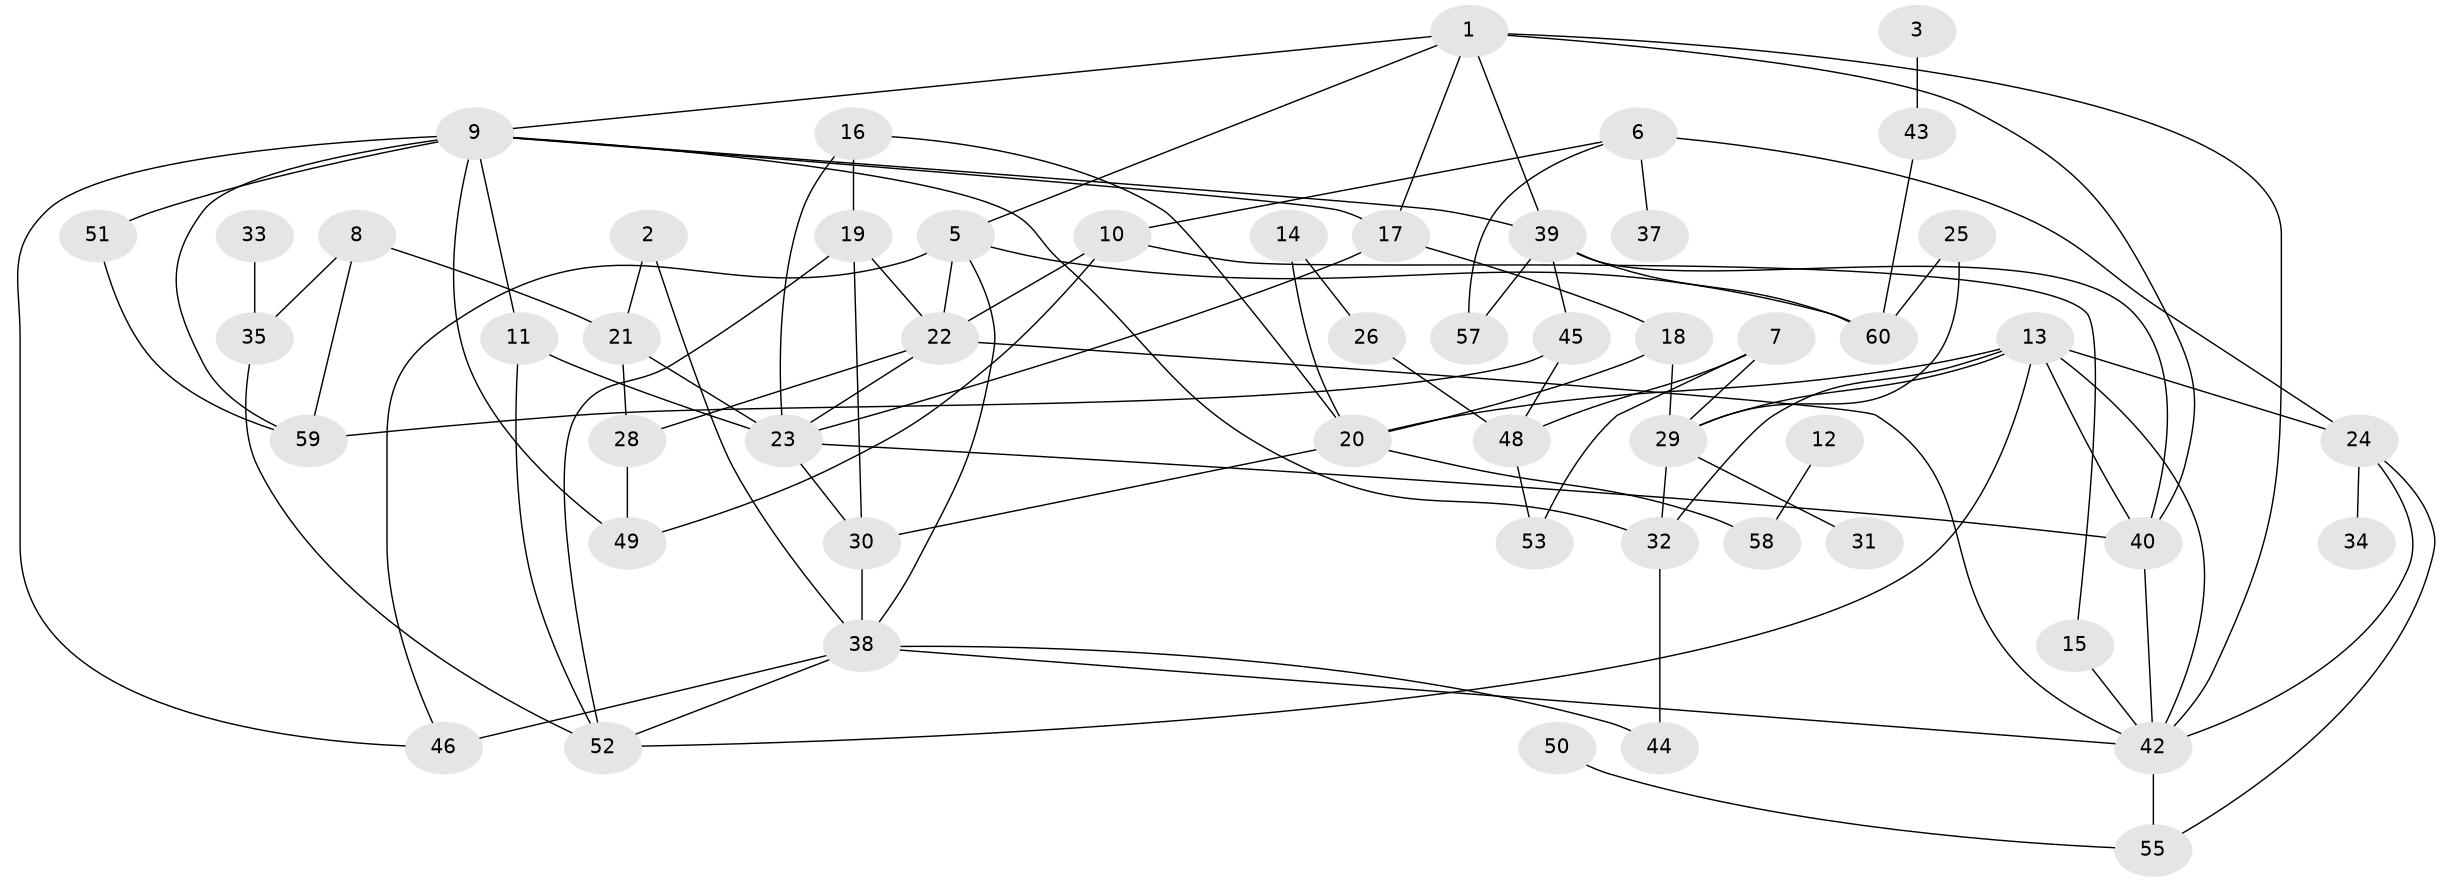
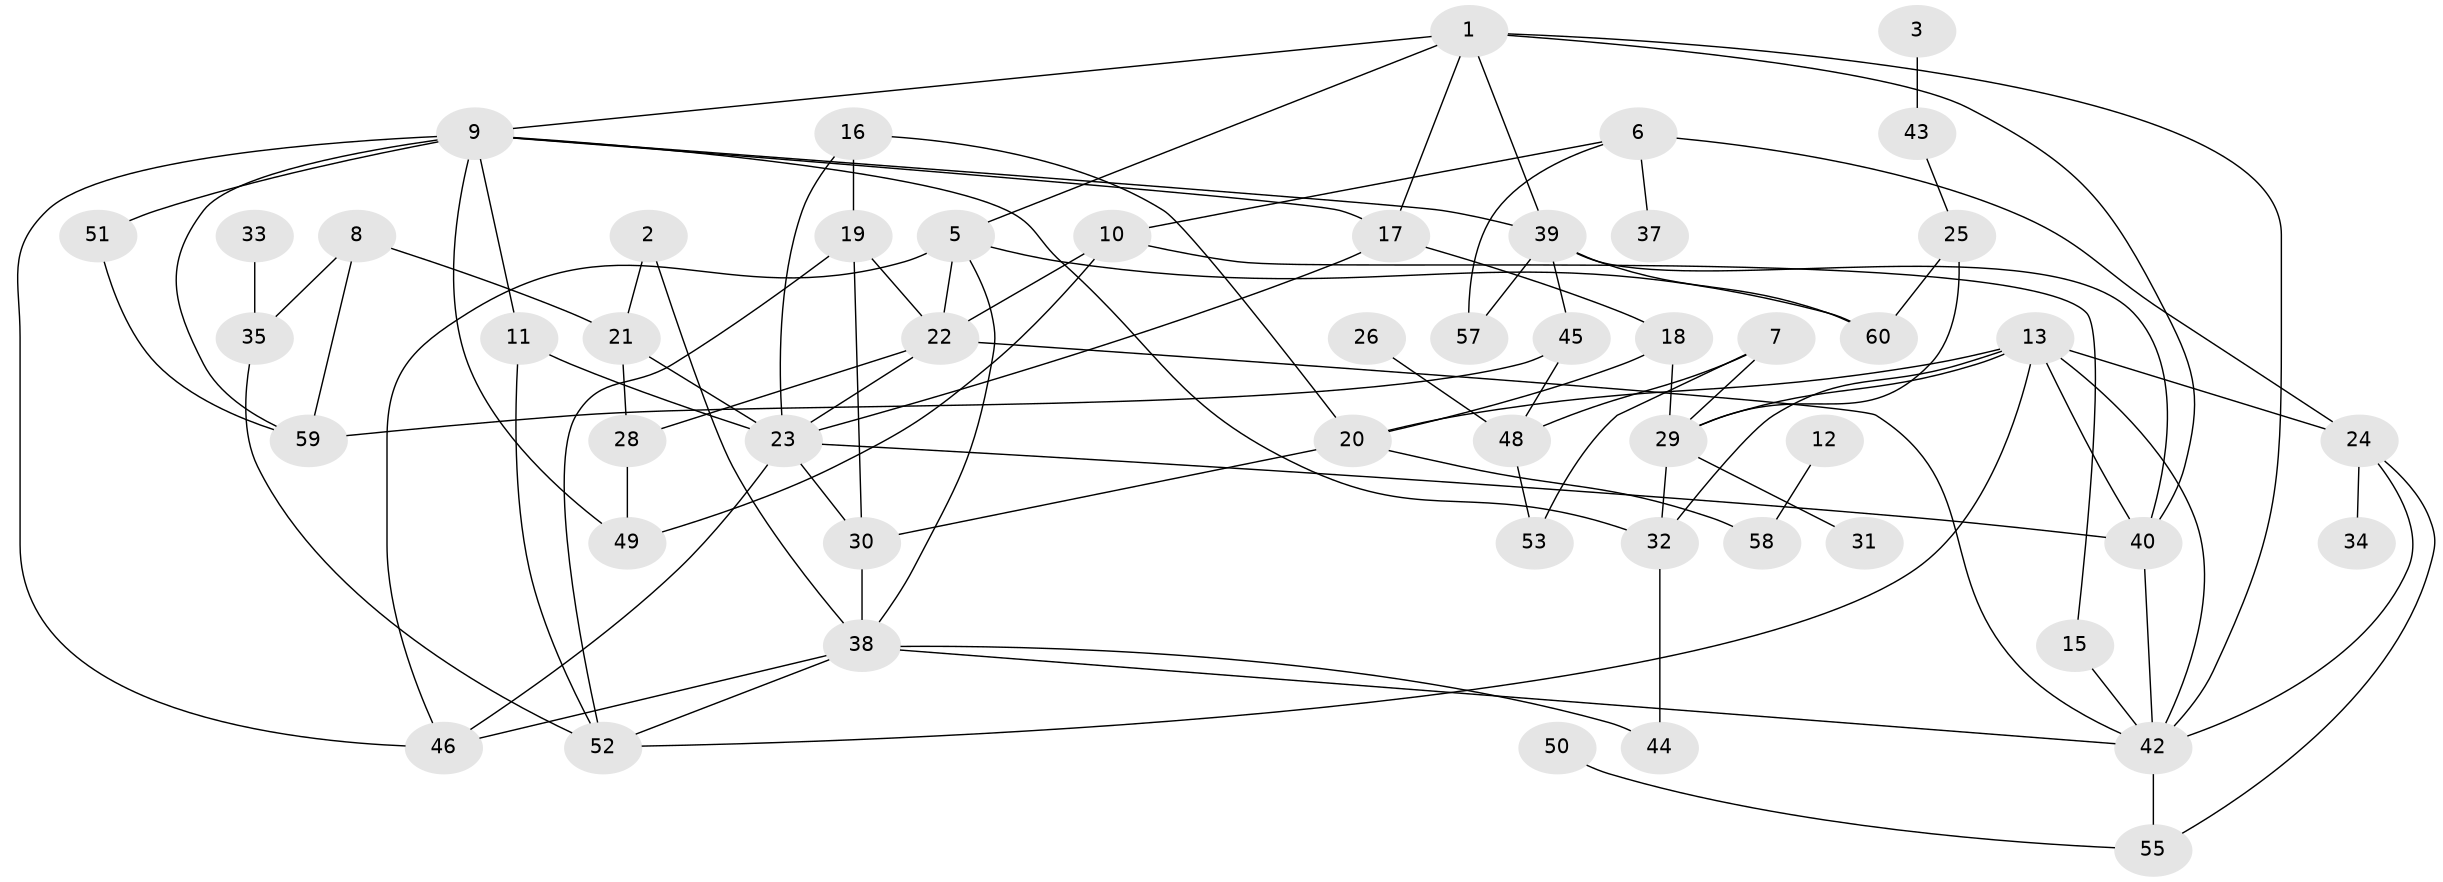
(1289, 236) -> none
(1898, 236) -> (1934, 176)
none -> (631, 611)
